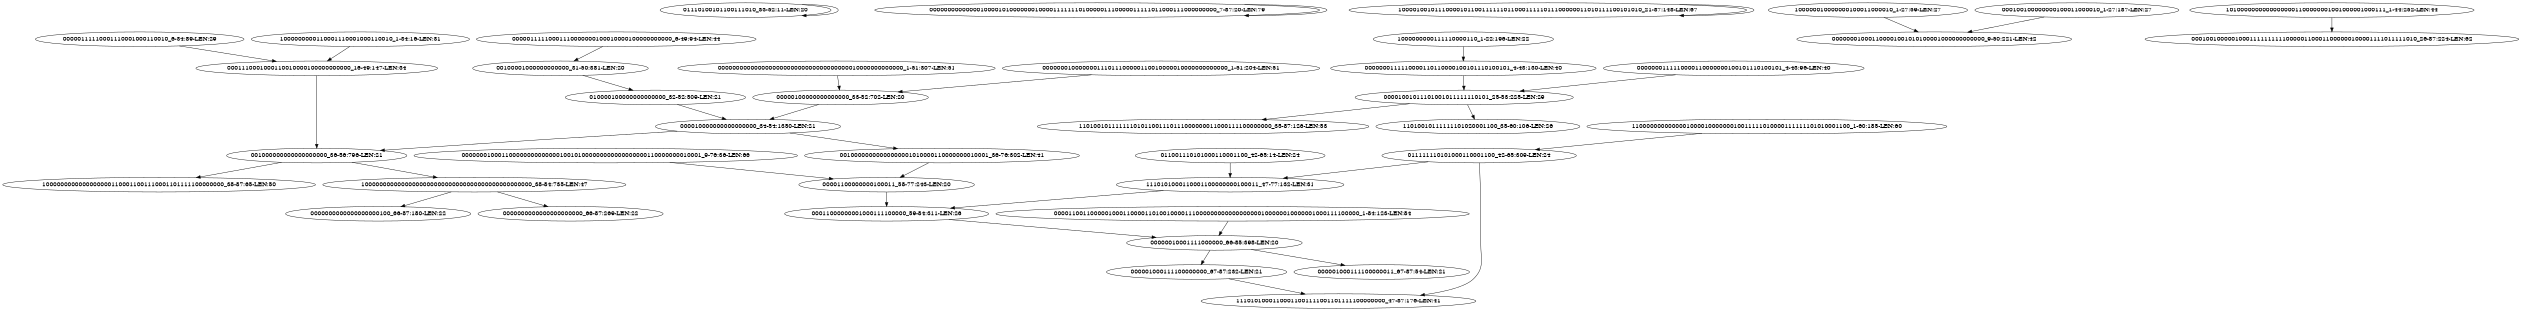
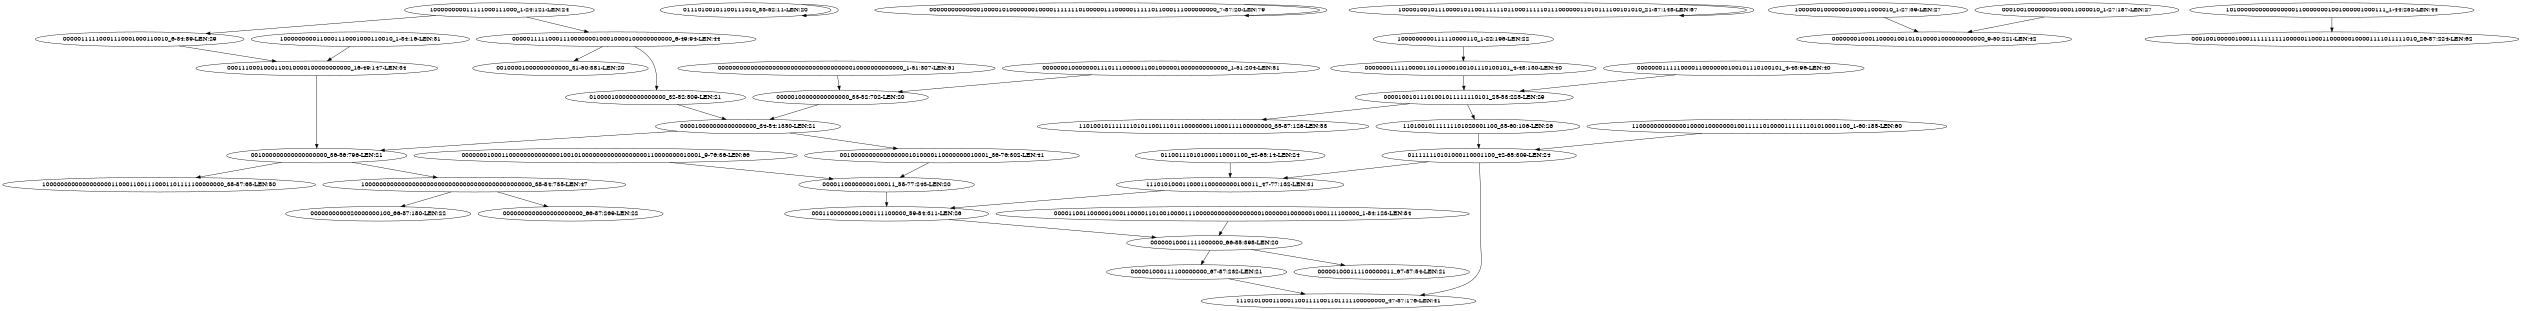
none -> (499, 10)
(606, 82) -> (653, 62)
none -> (1478, 139)
(378, 214) -> (378, 214)
